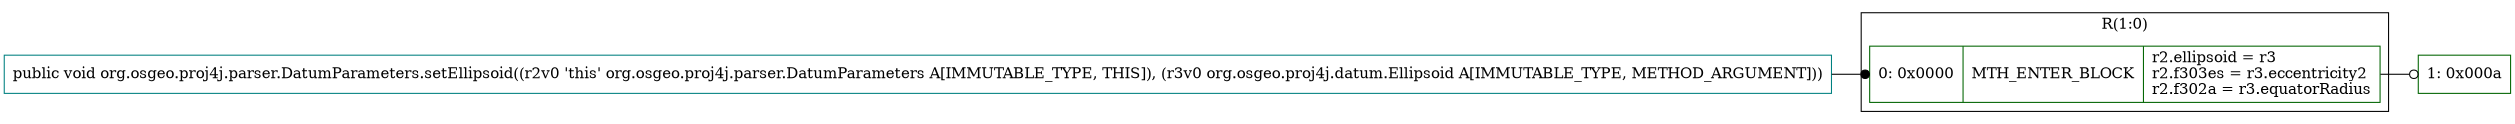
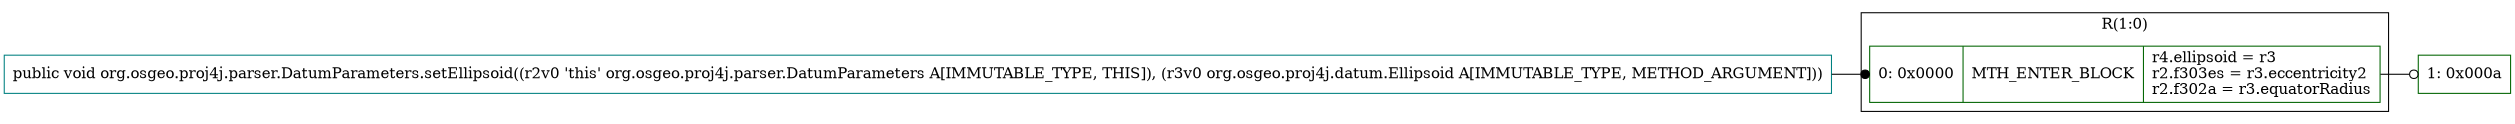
(2215, 58) -> (2215, 58)
